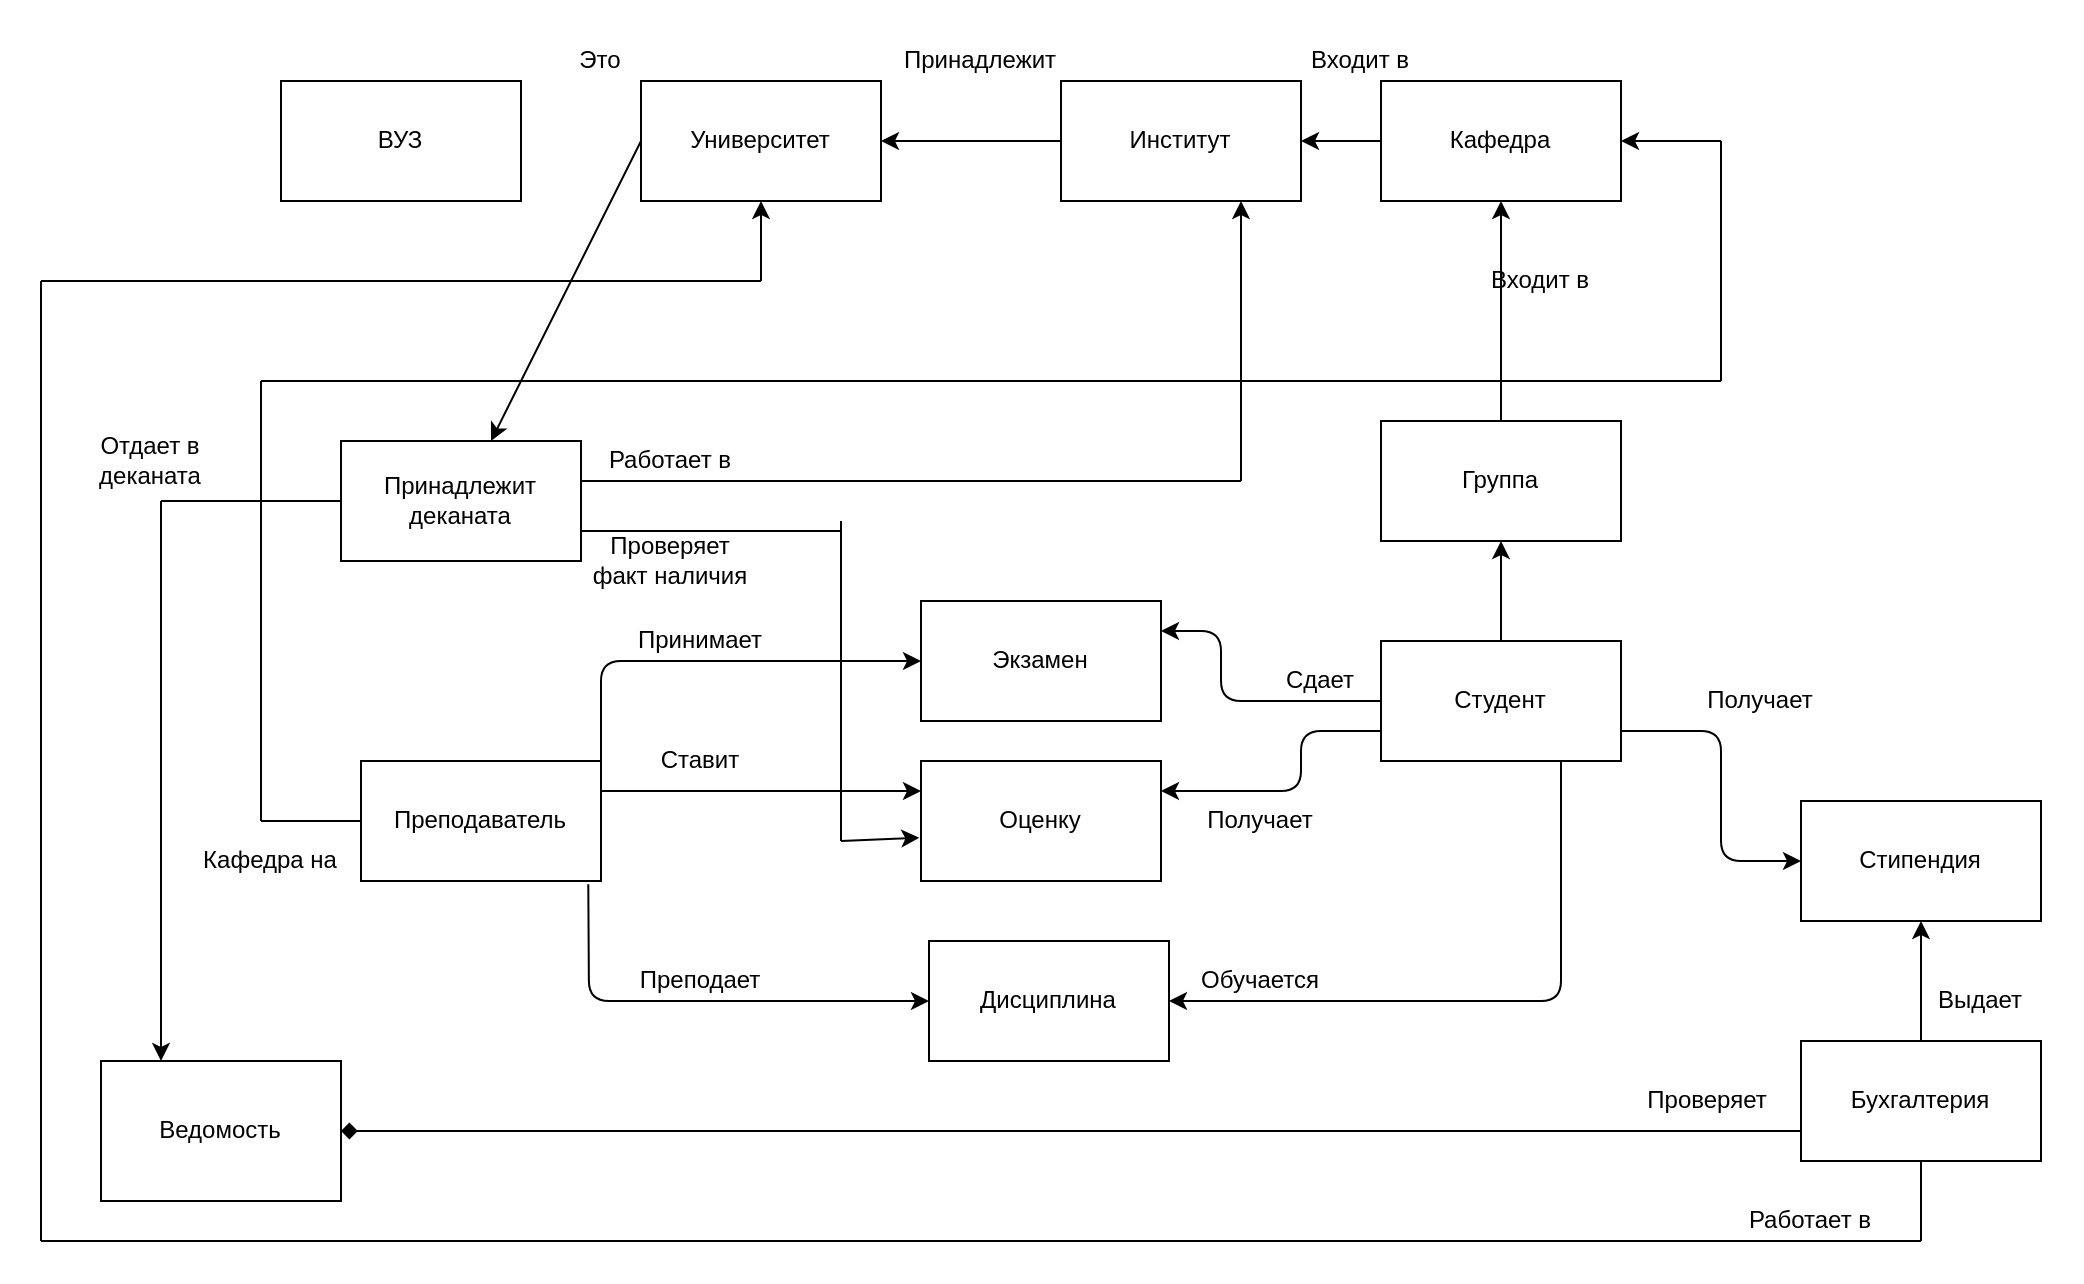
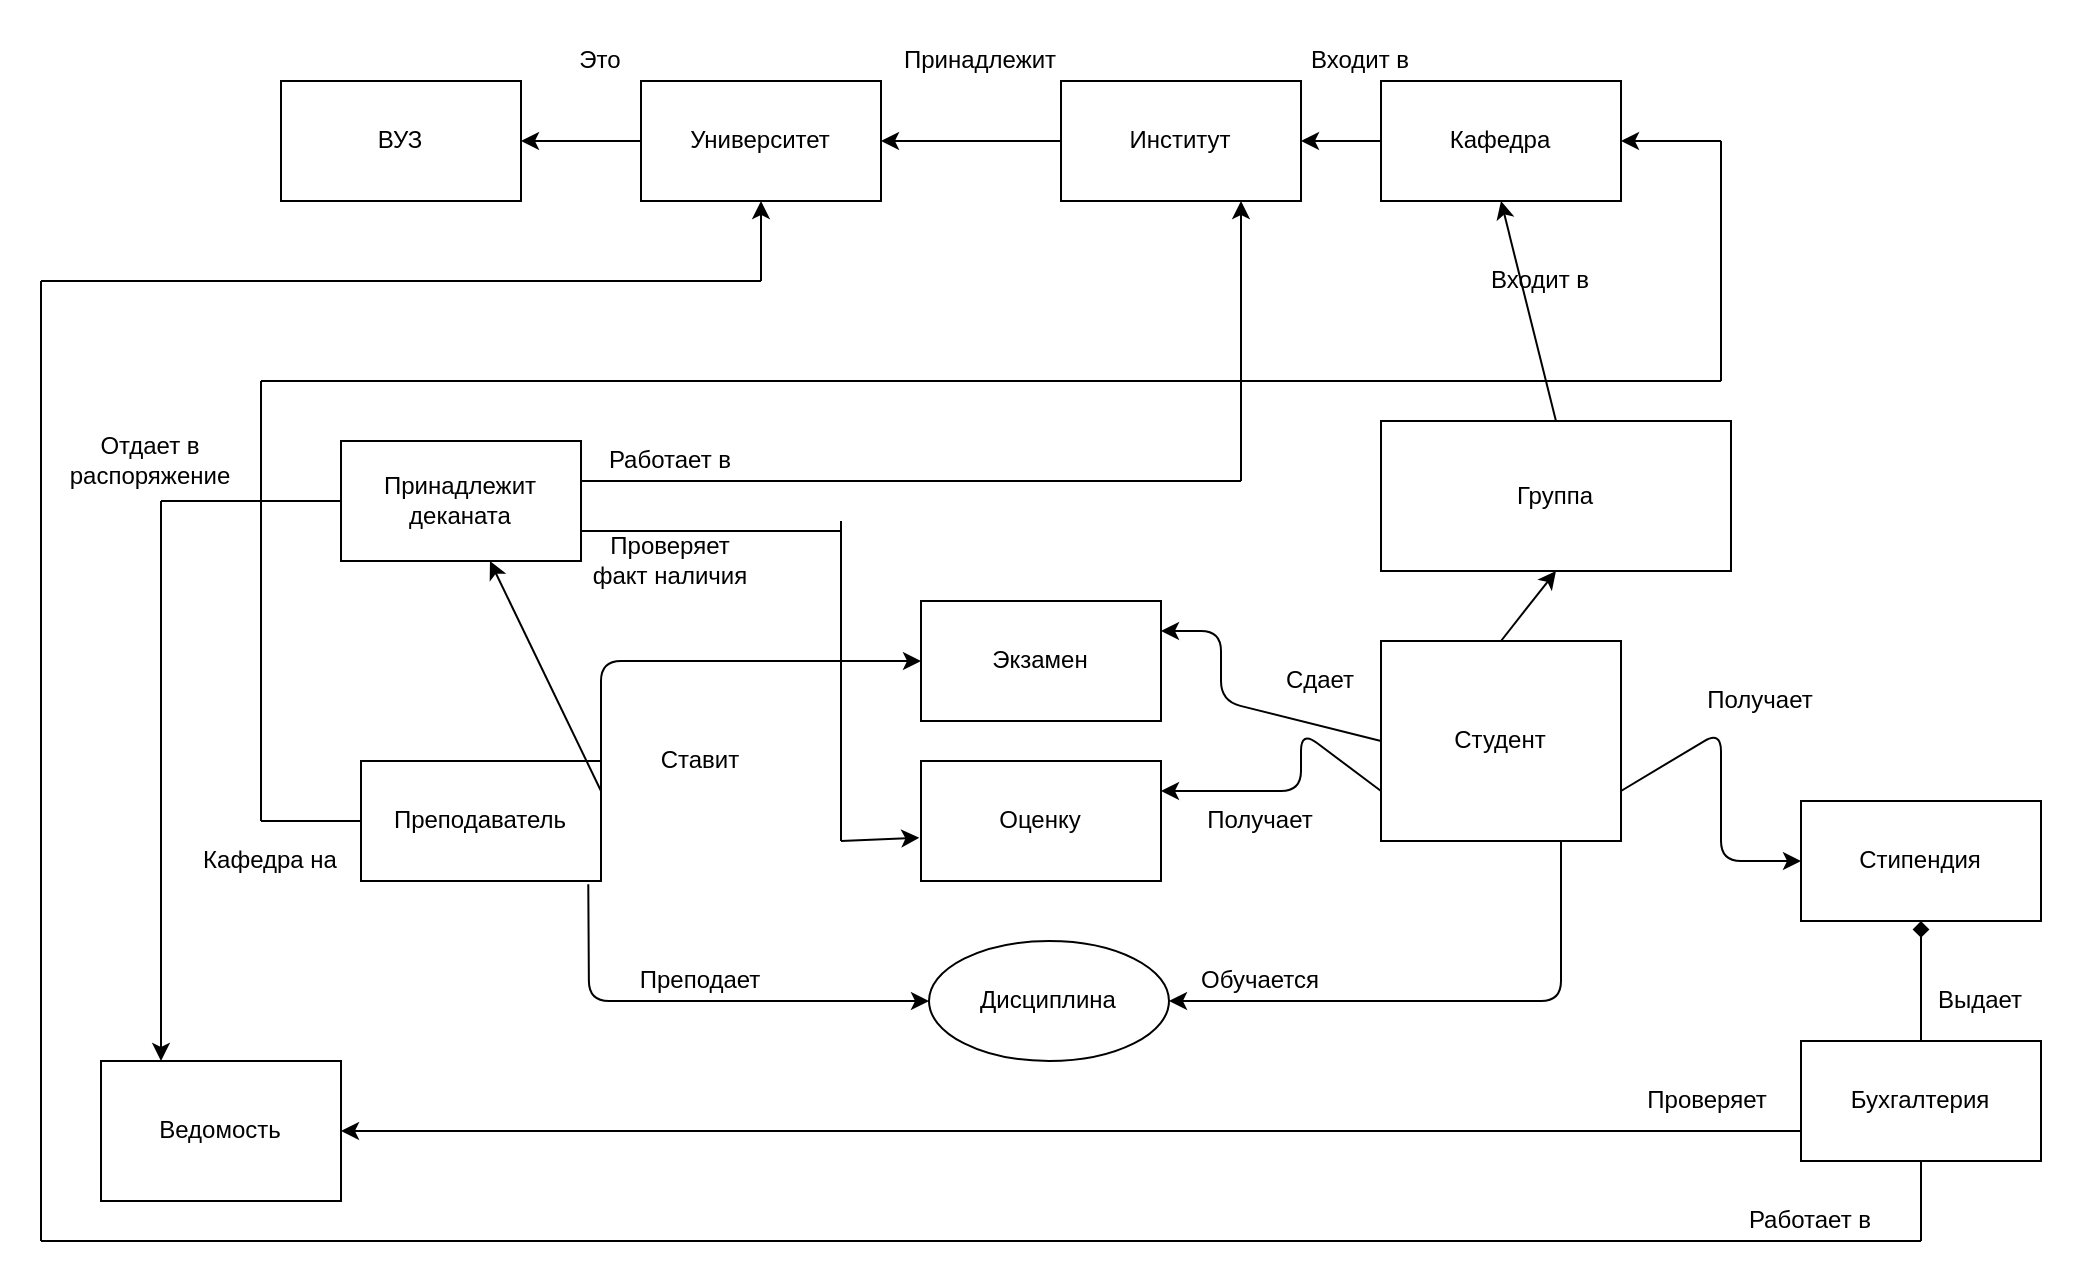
(607, 209) -> (588, 141)
(151, 461) -> (151, 461)
(1501, 481) -> (1556, 496)
(701, 641) -> none
(1501, 701) -> (1501, 741)
(754, 791) -> (548, 682)
(1921, 936) -> (1921, 937)
(1049, 1001) -> (1049, 1001)
(357, 1131) -> (356, 1131)
